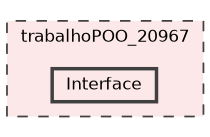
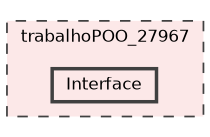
(105, 37) -> (105, 37)
